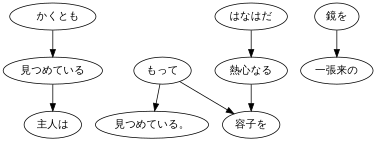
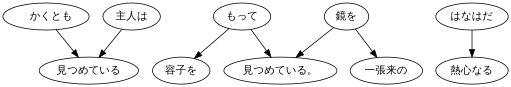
none -> (318, 40)
(53, 94) -> (113, 41)
(251, 94) -> none
